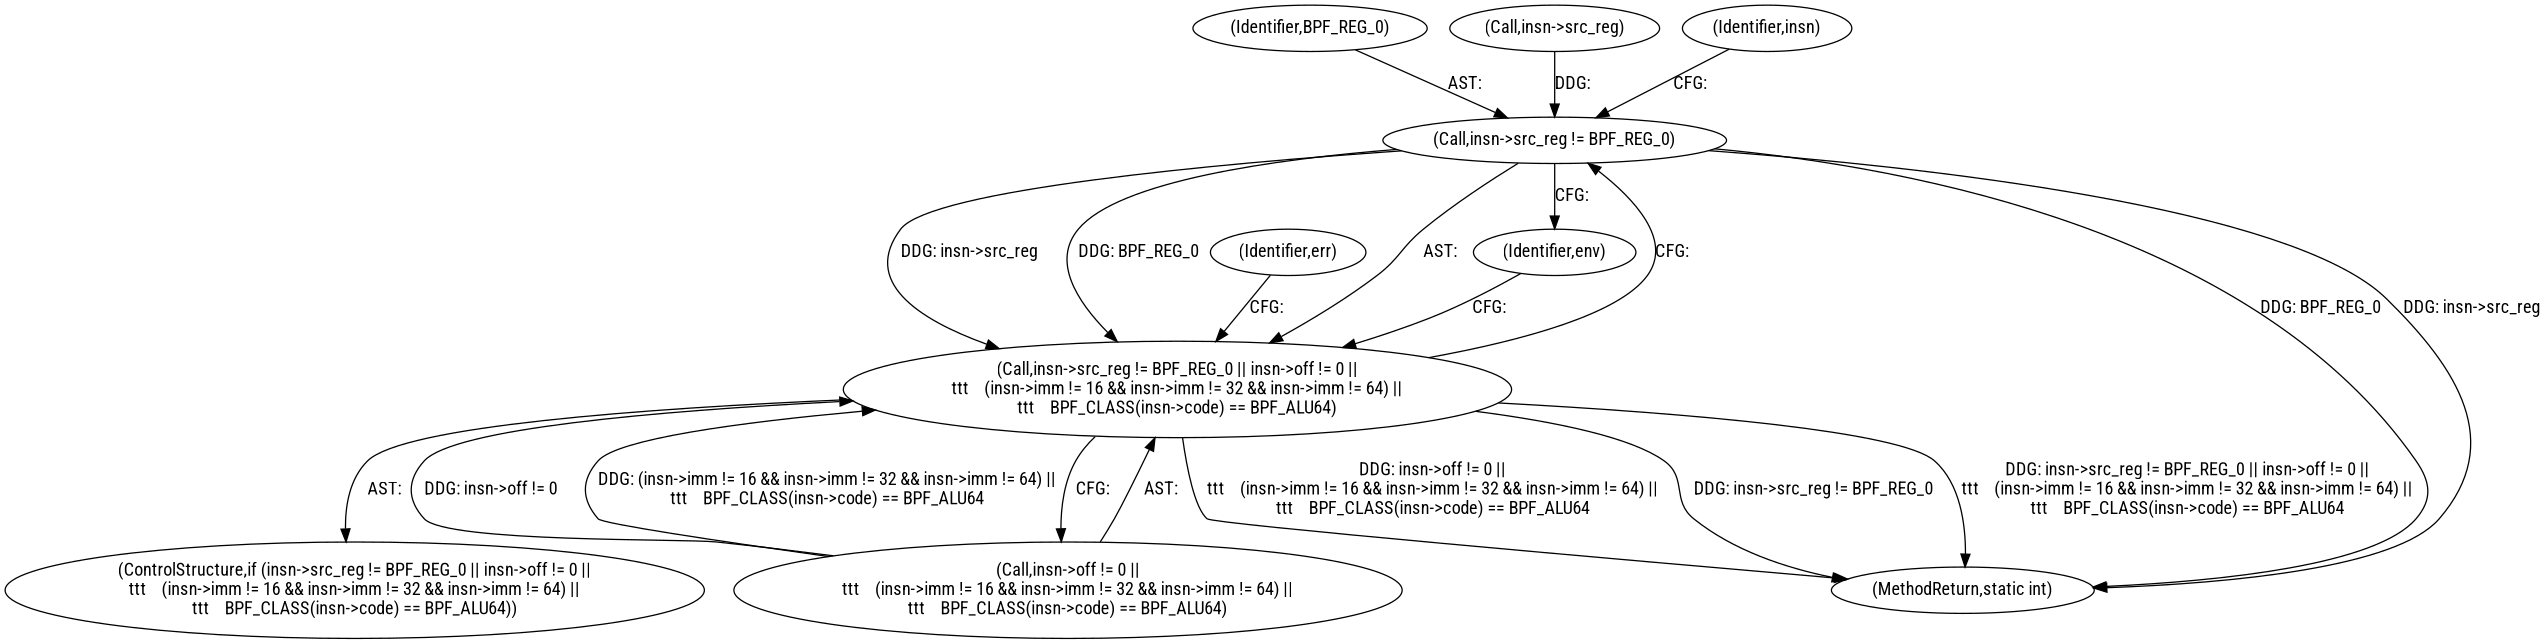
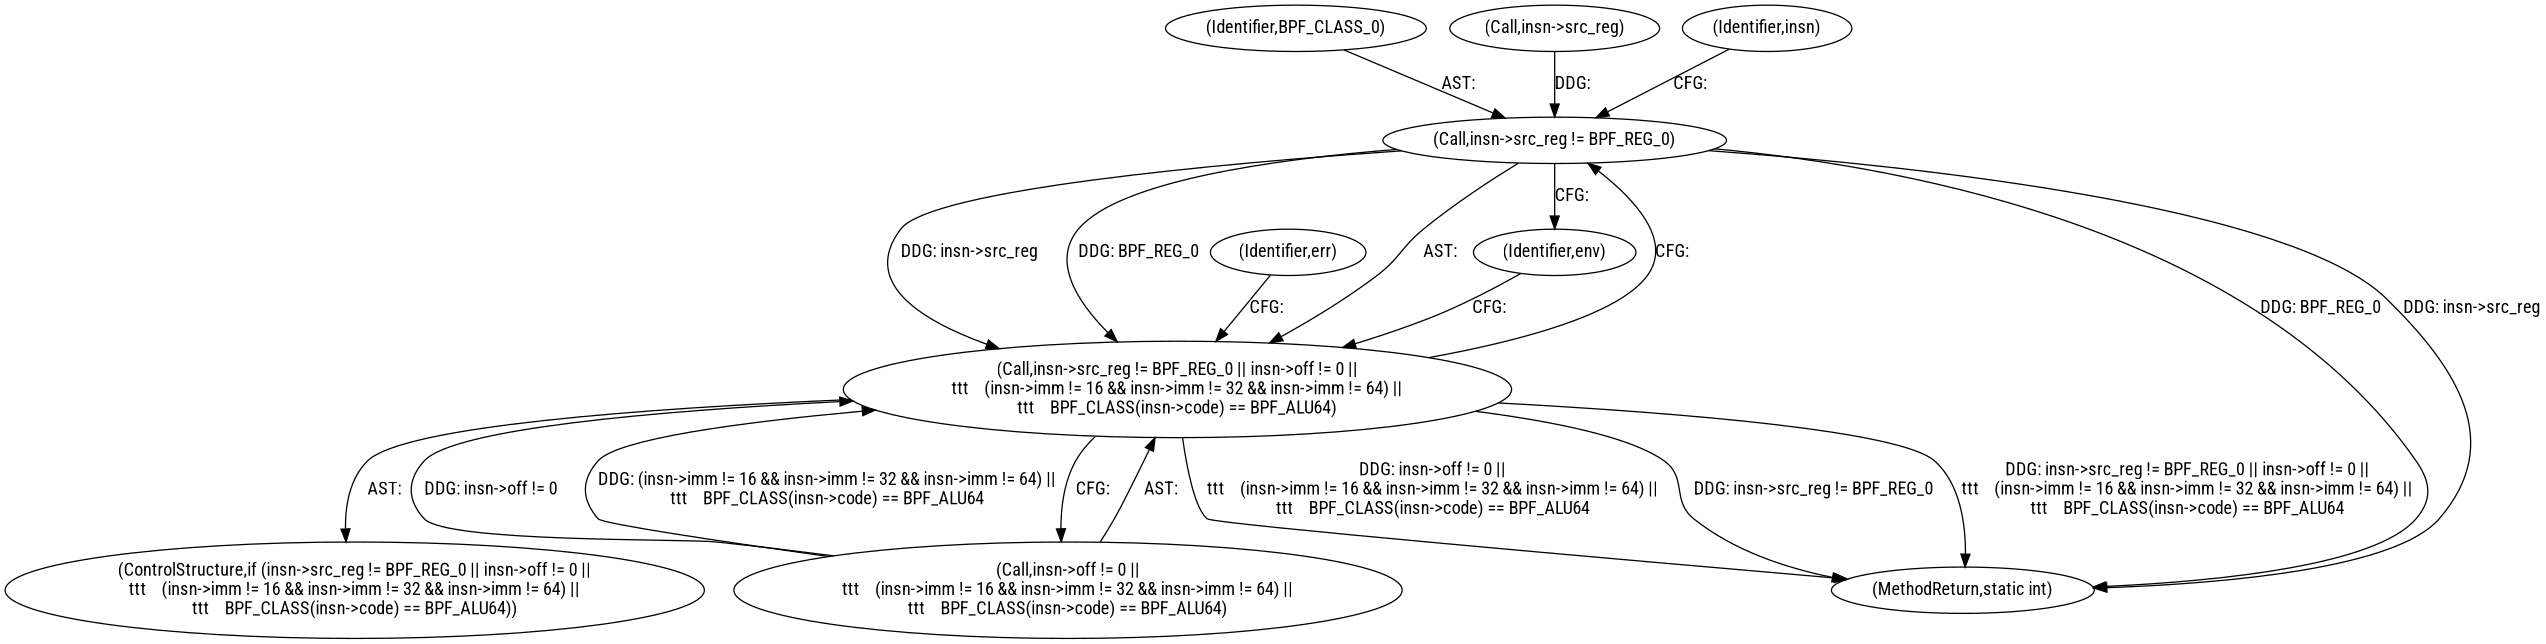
(1310, 28) -> (1296, 28)
